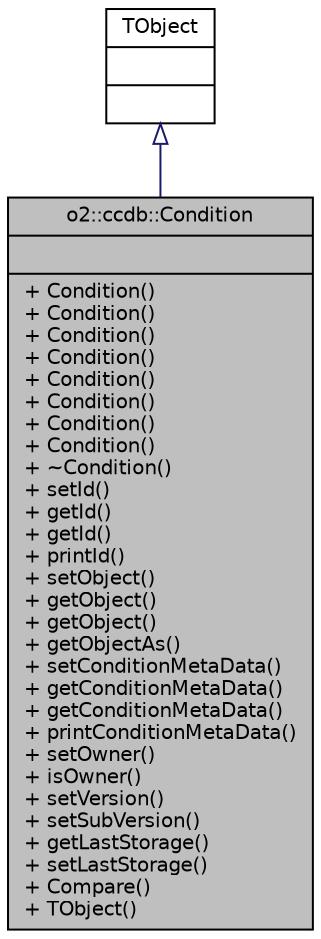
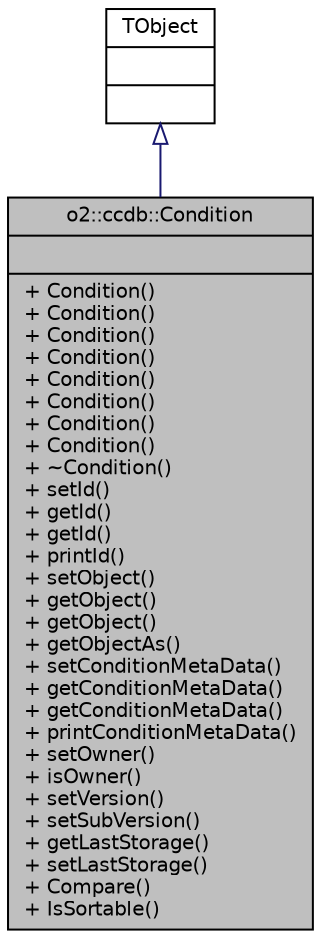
(81, 910) -> (92, 910)
